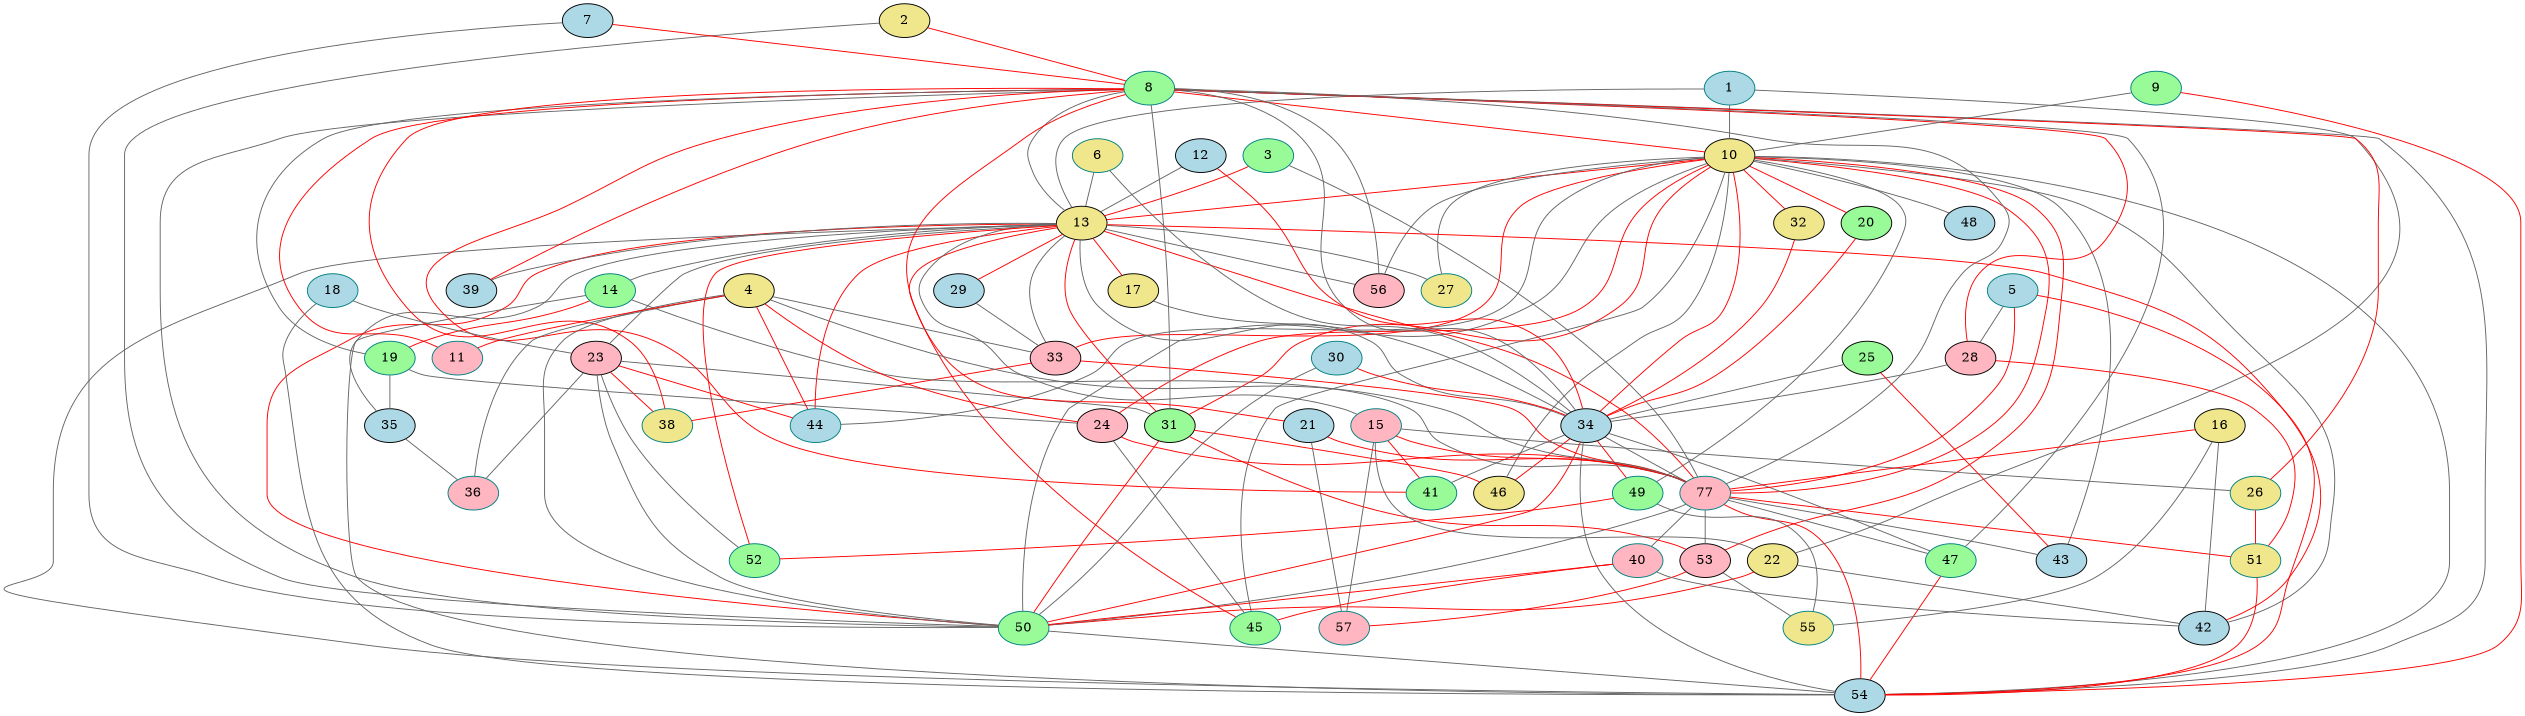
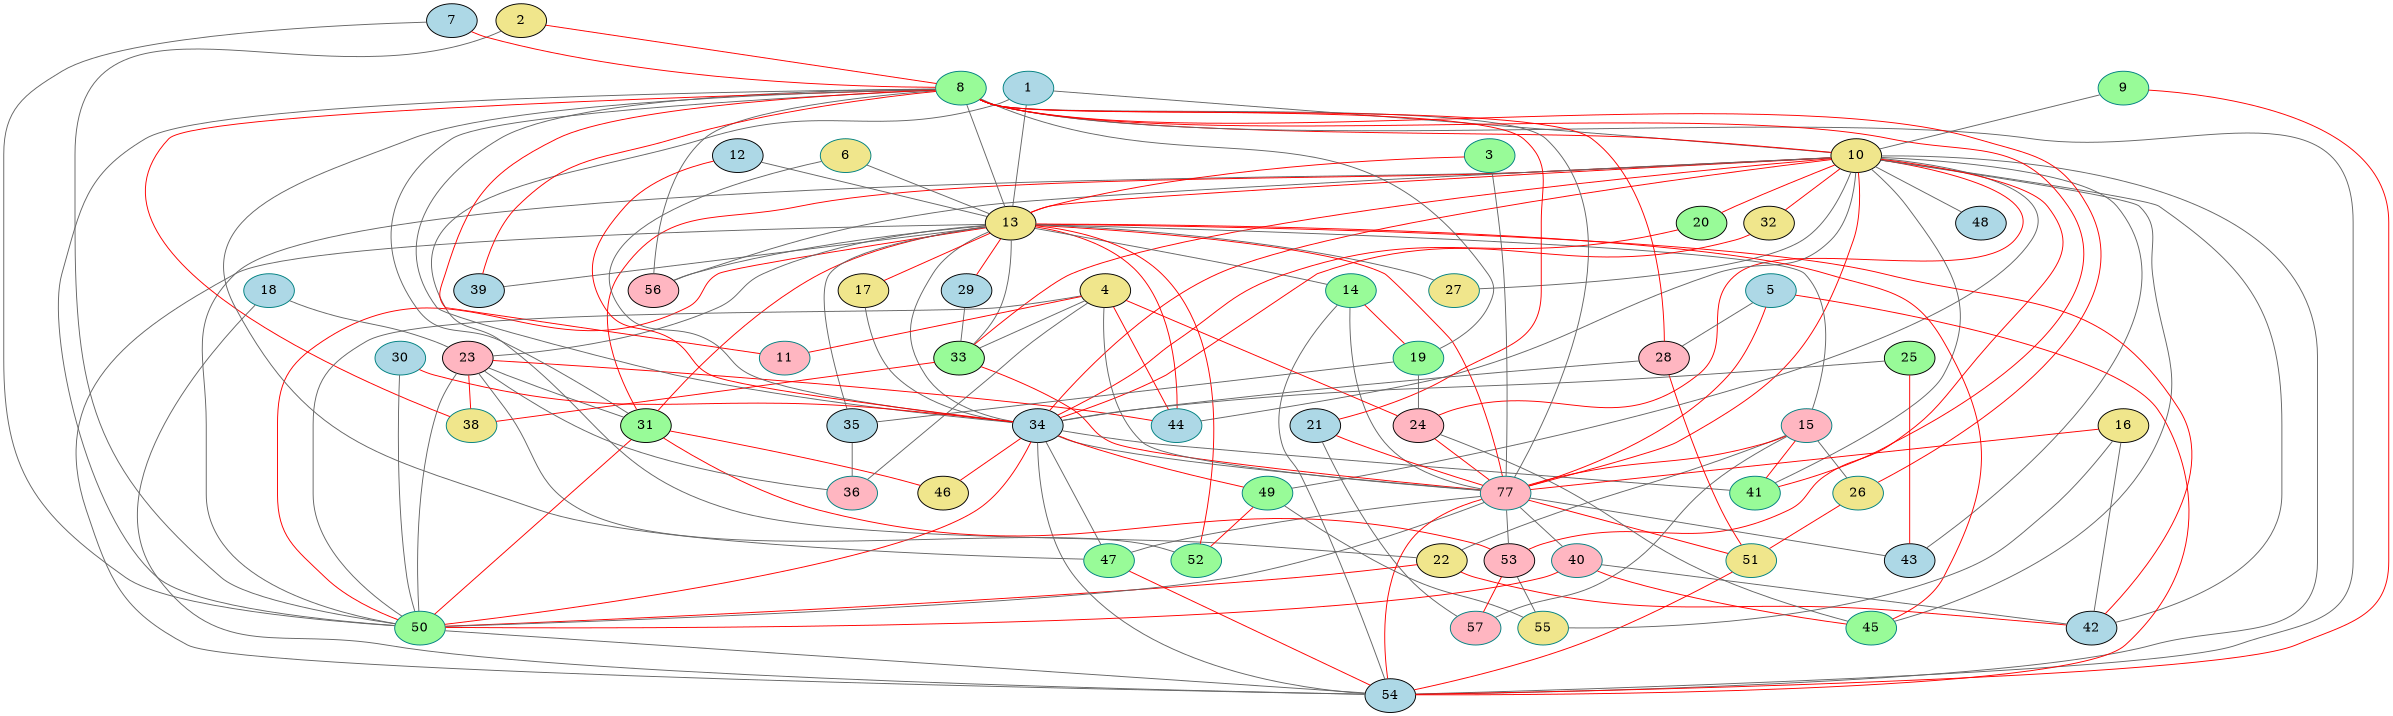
(1643, 337) -> (1955, 349)
(1056, 358) -> (959, 358)
(1988, 594) -> (1777, 606)
